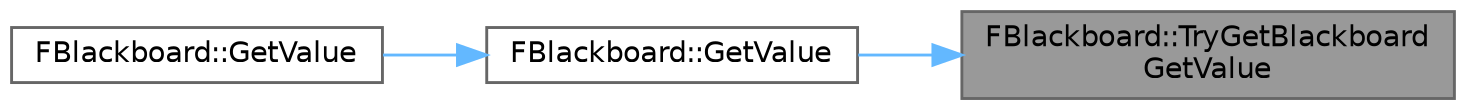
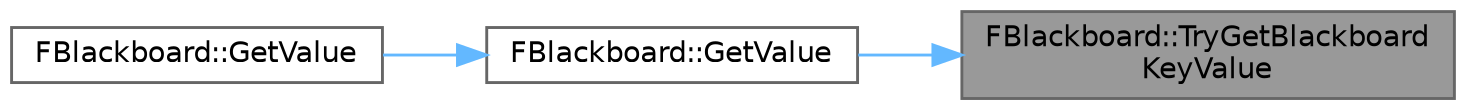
(1208, 55) -> (1208, 55)
